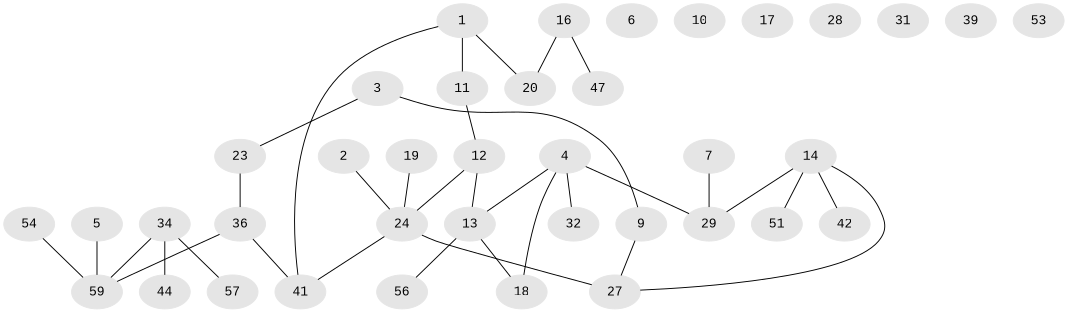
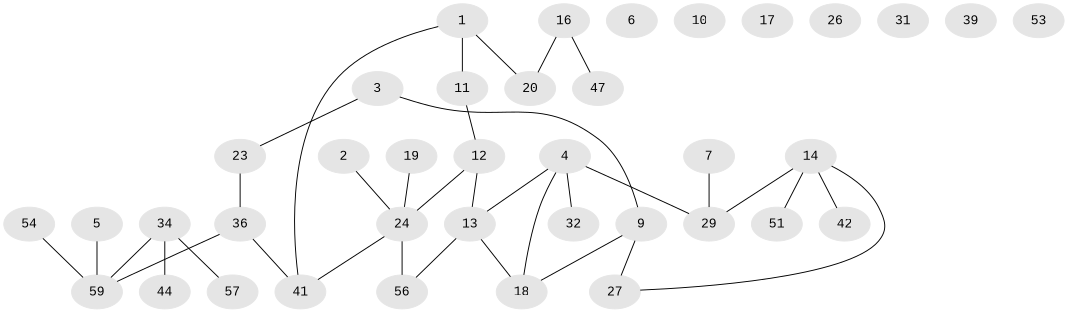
(835, 21) -> (835, 21)
none -> (582, 258)
(506, 261) -> (402, 258)
